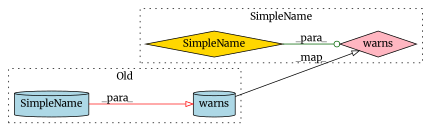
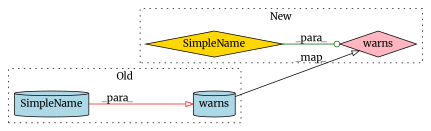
(281, 17) -> (281, 17)
